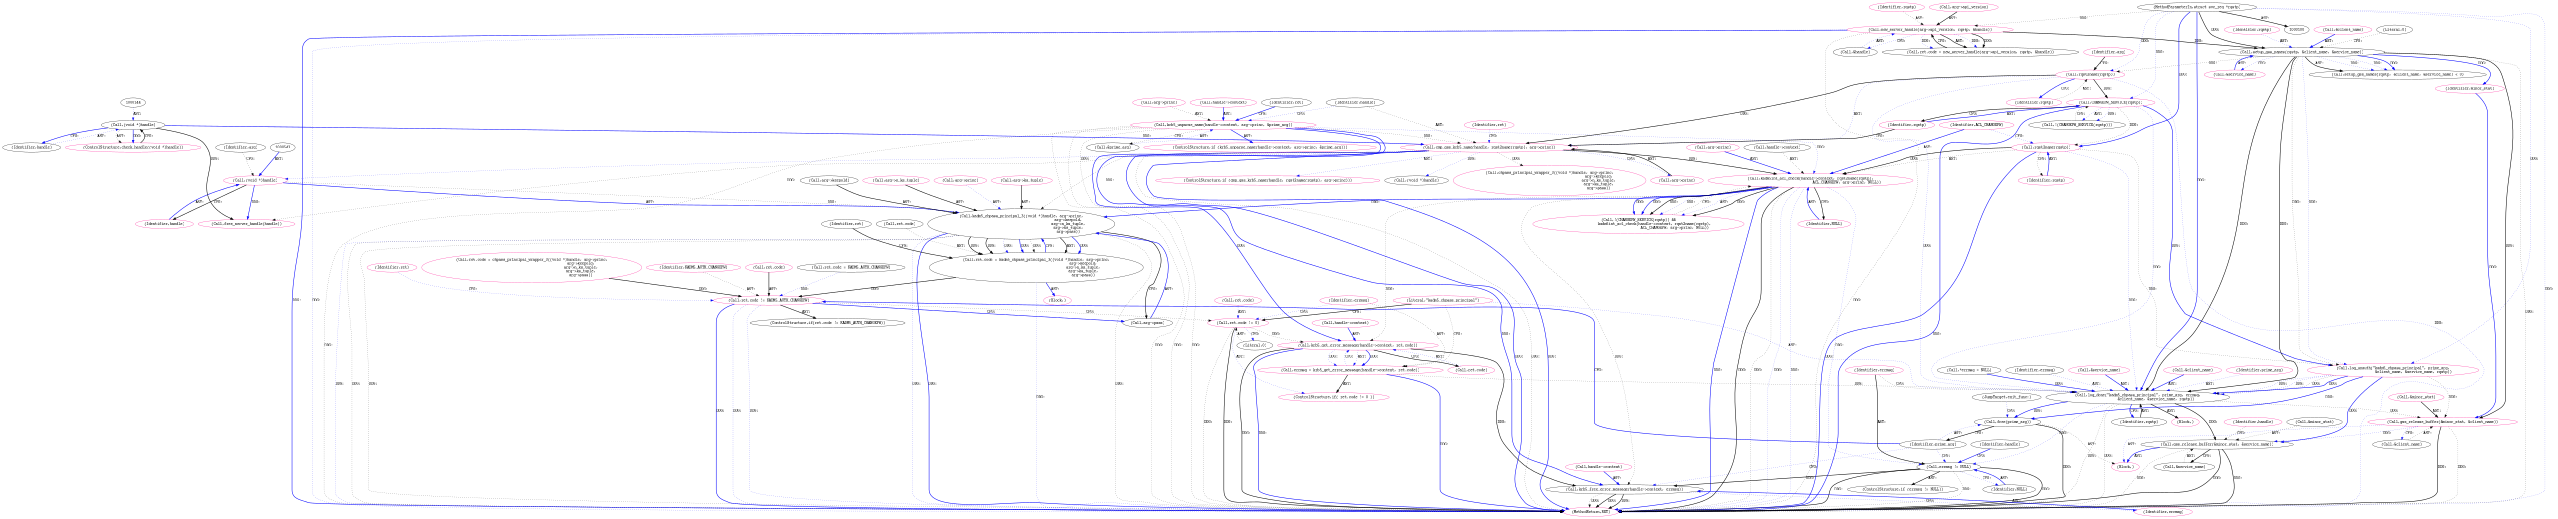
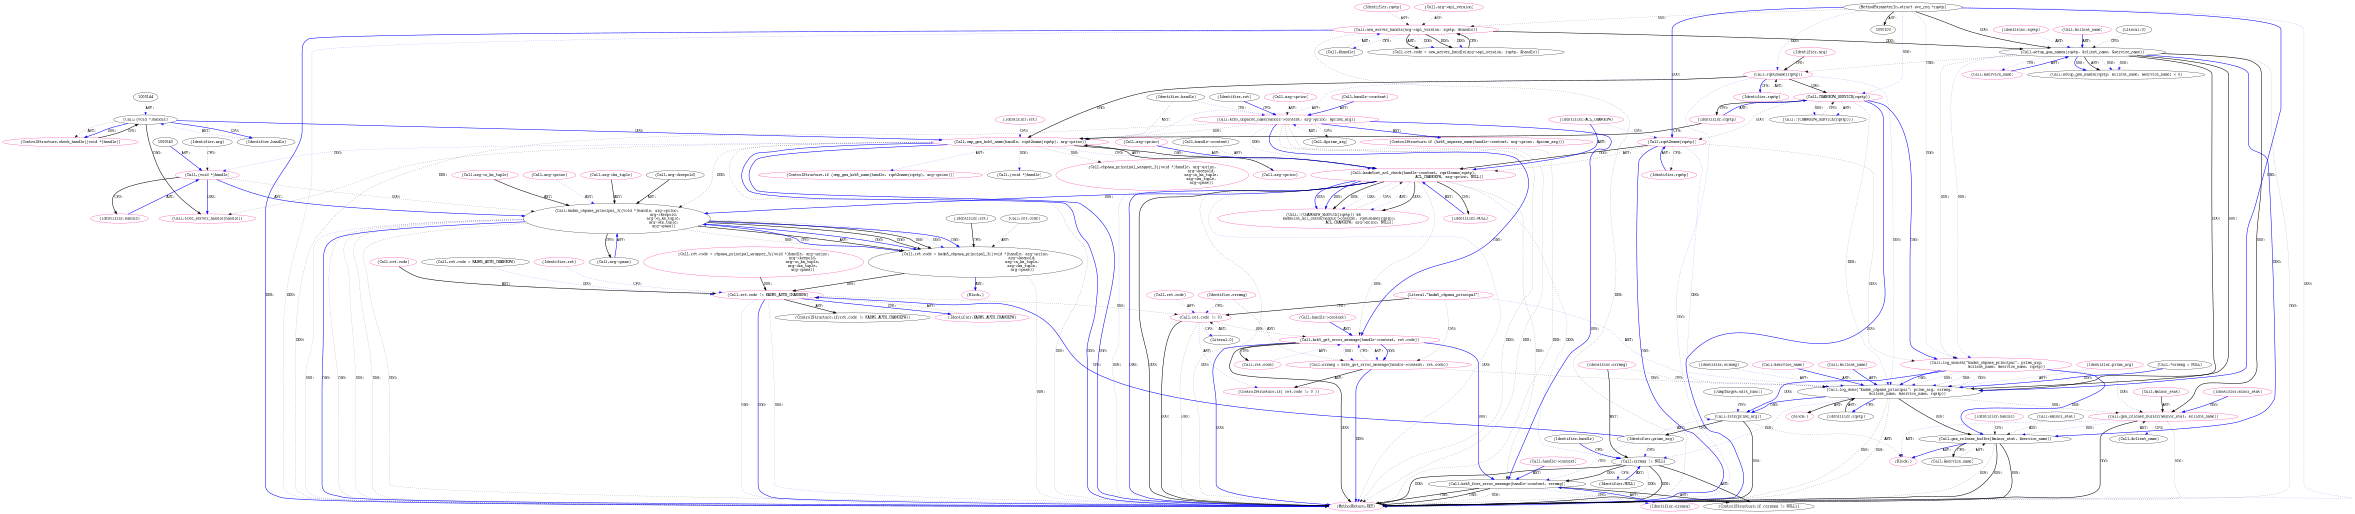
(1948, 18) -> (1433, 18)
(2439, 59) -> (2274, 291)
(967, 312) -> (875, 306)
(1091, 312) -> (1122, 306)
(1499, 400) -> (1479, 393)
none -> (1644, 494)
